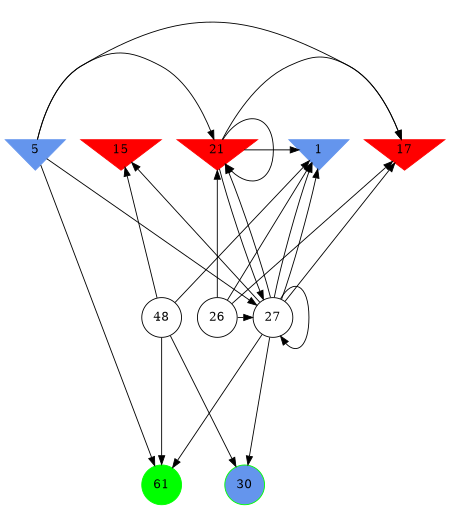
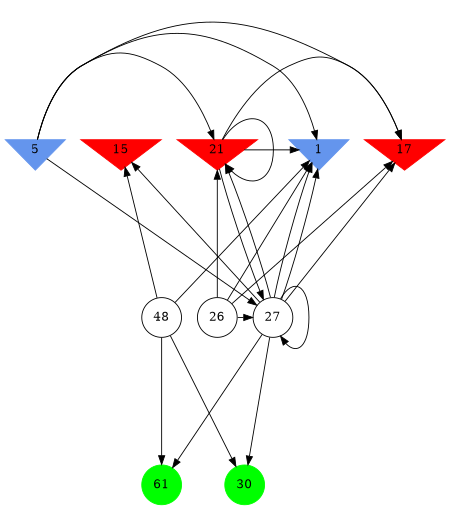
(96, 311) -> (173, 34)
(245, 485) -> (245, 485)
